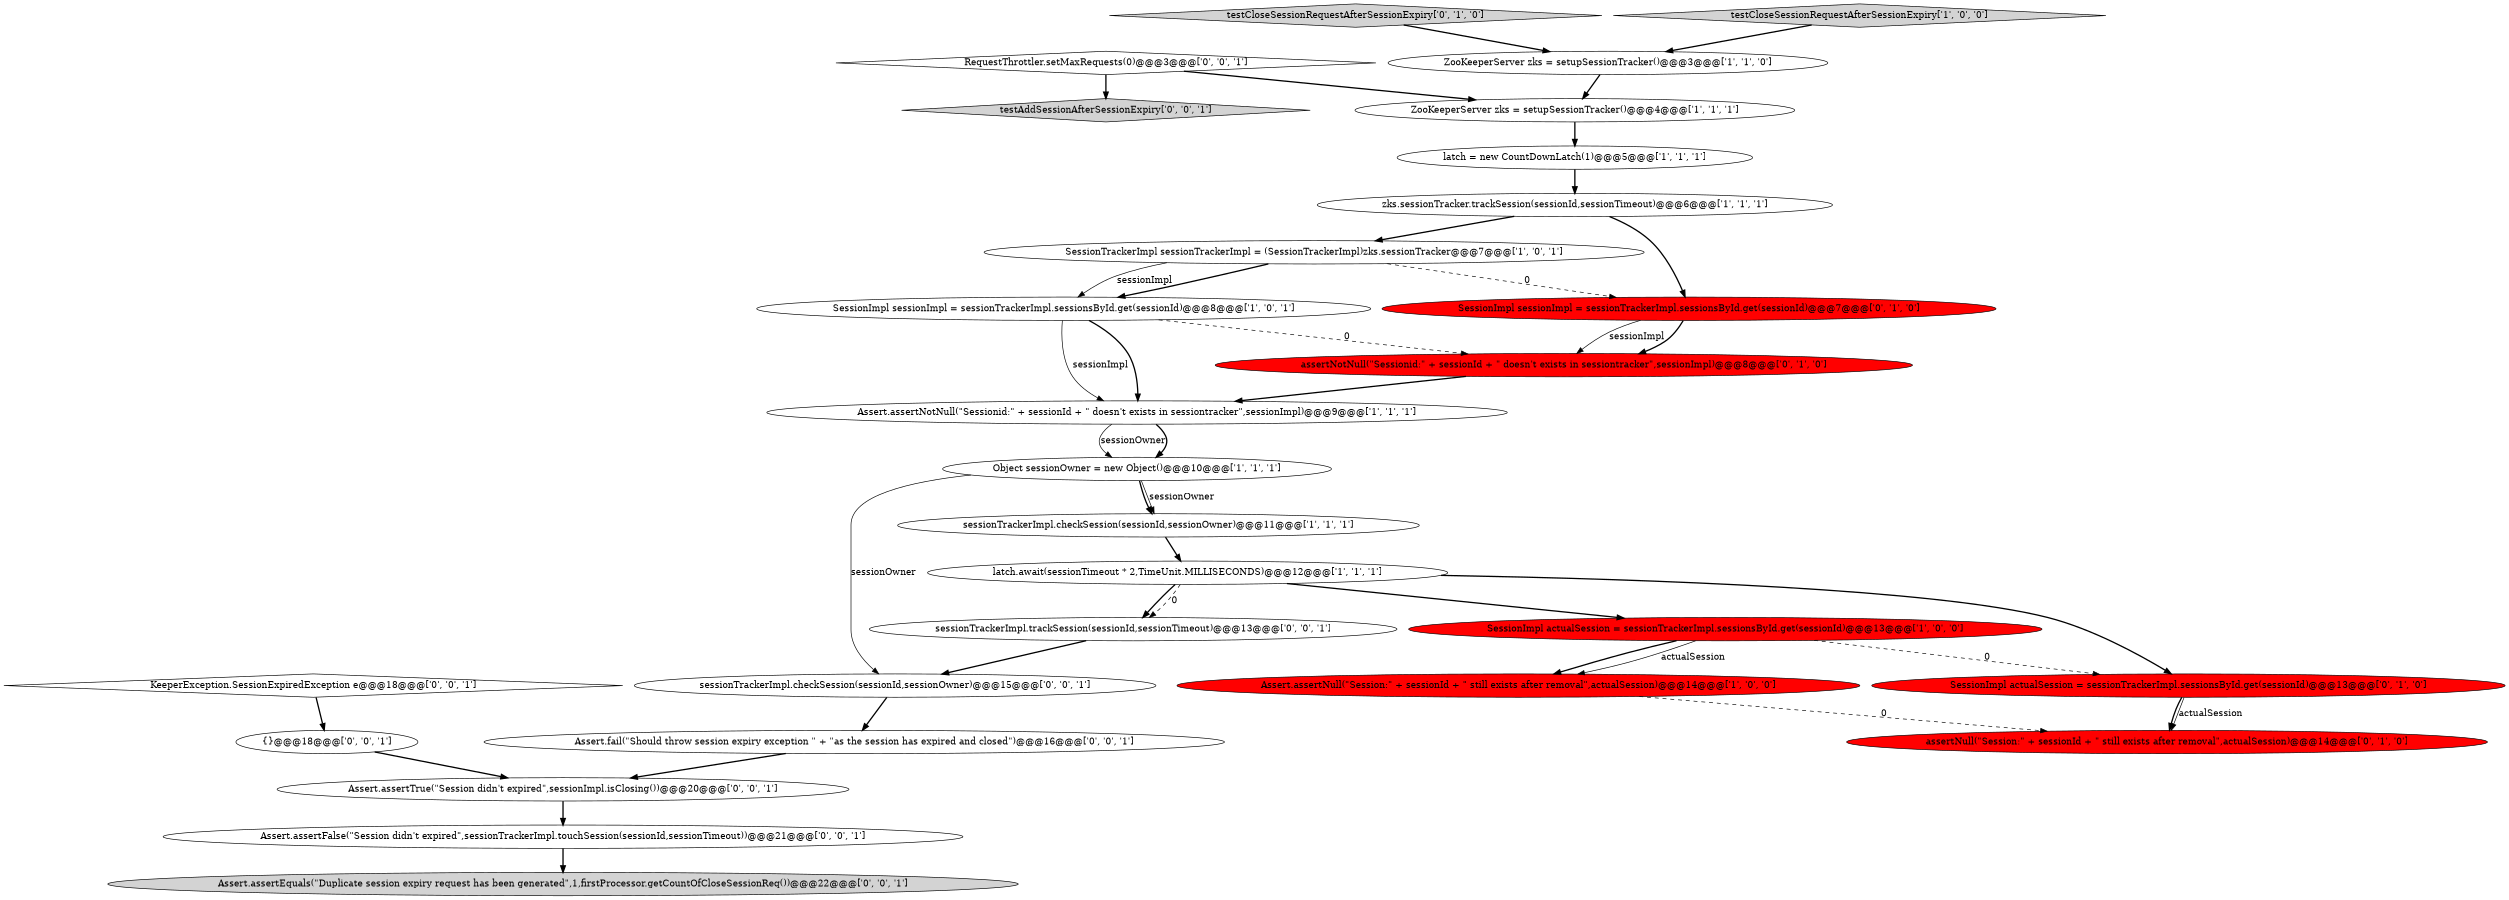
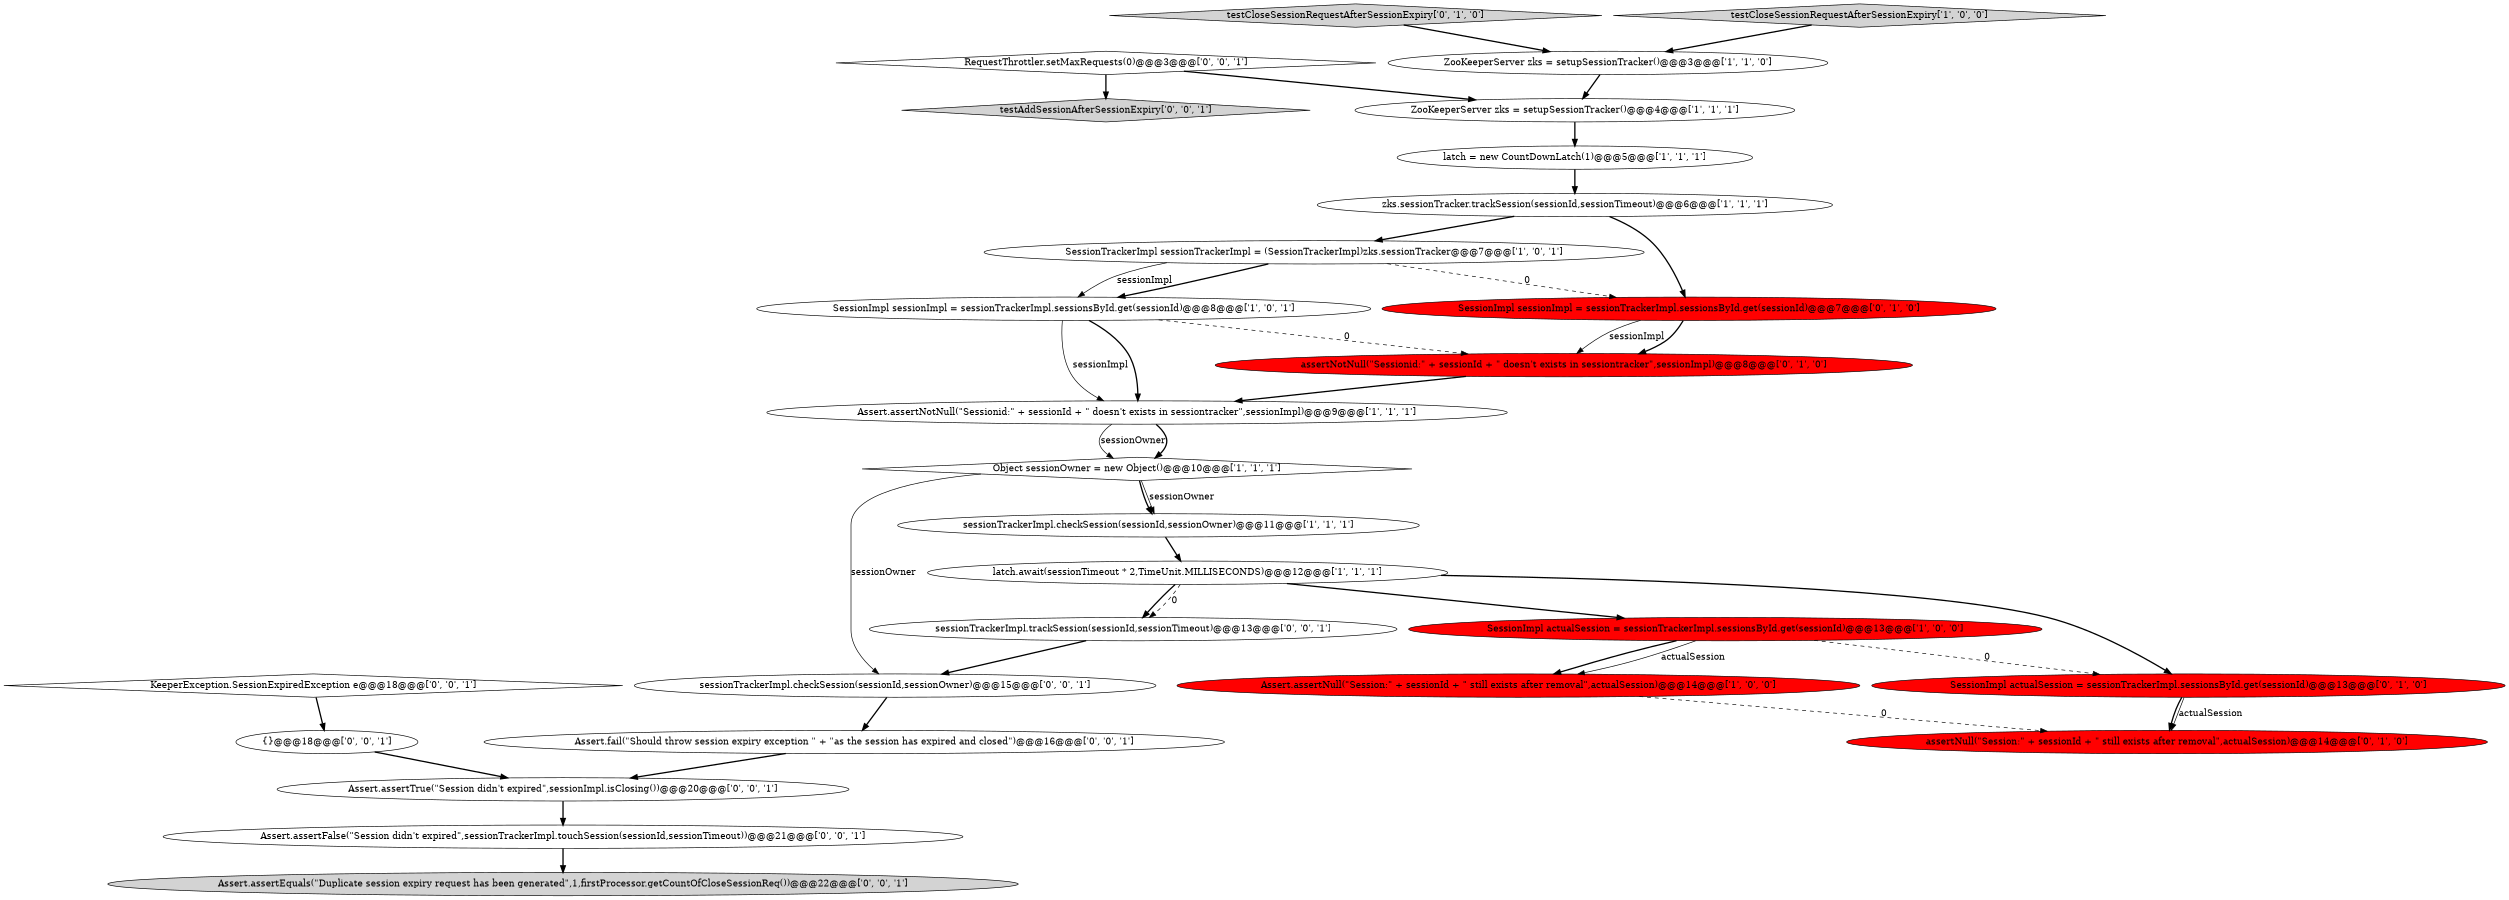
(1137, 469) -> (1137, 469)
